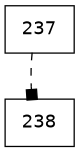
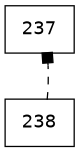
(31, 70) -> (48, 83)
